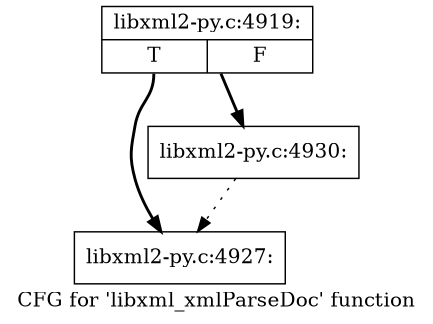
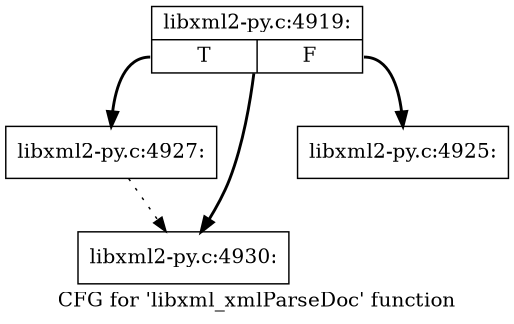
none -> (403, 152)
(221, 199) -> (143, 199)
